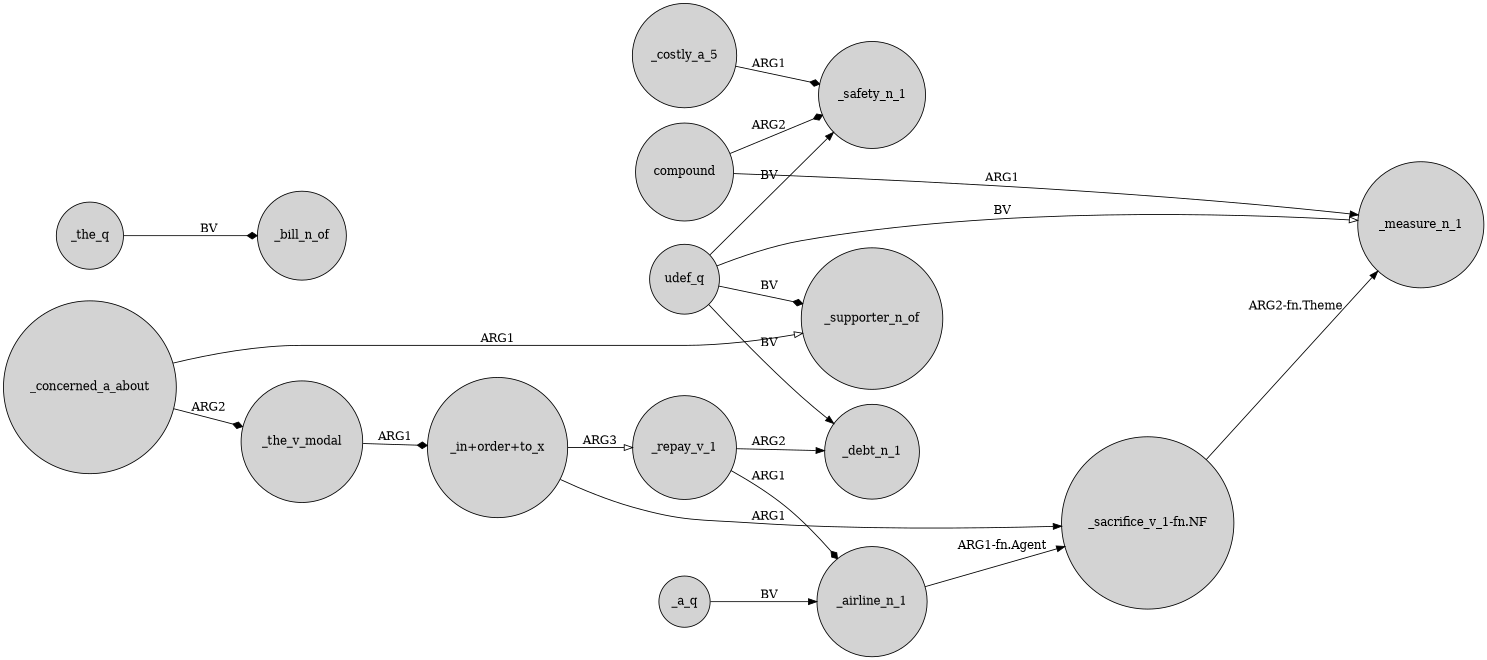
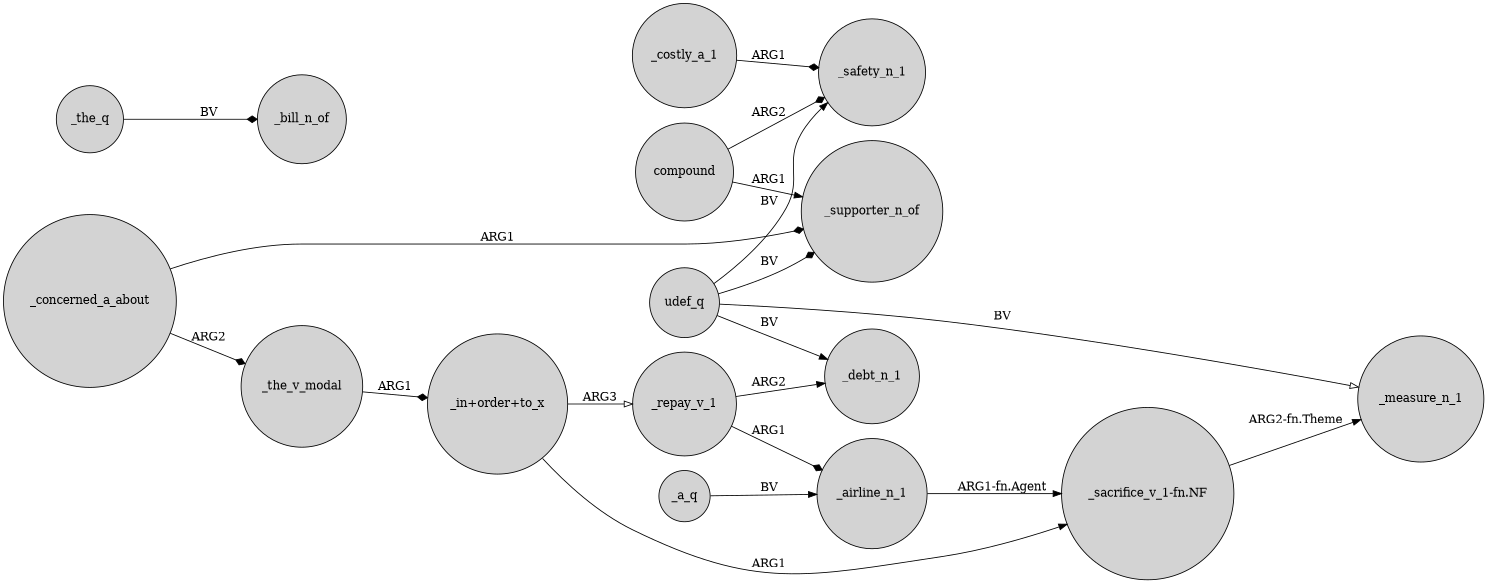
(685, 56) -> (685, 56)
(1042, 189) -> (763, 189)
(483, 345) -> (481, 244)
